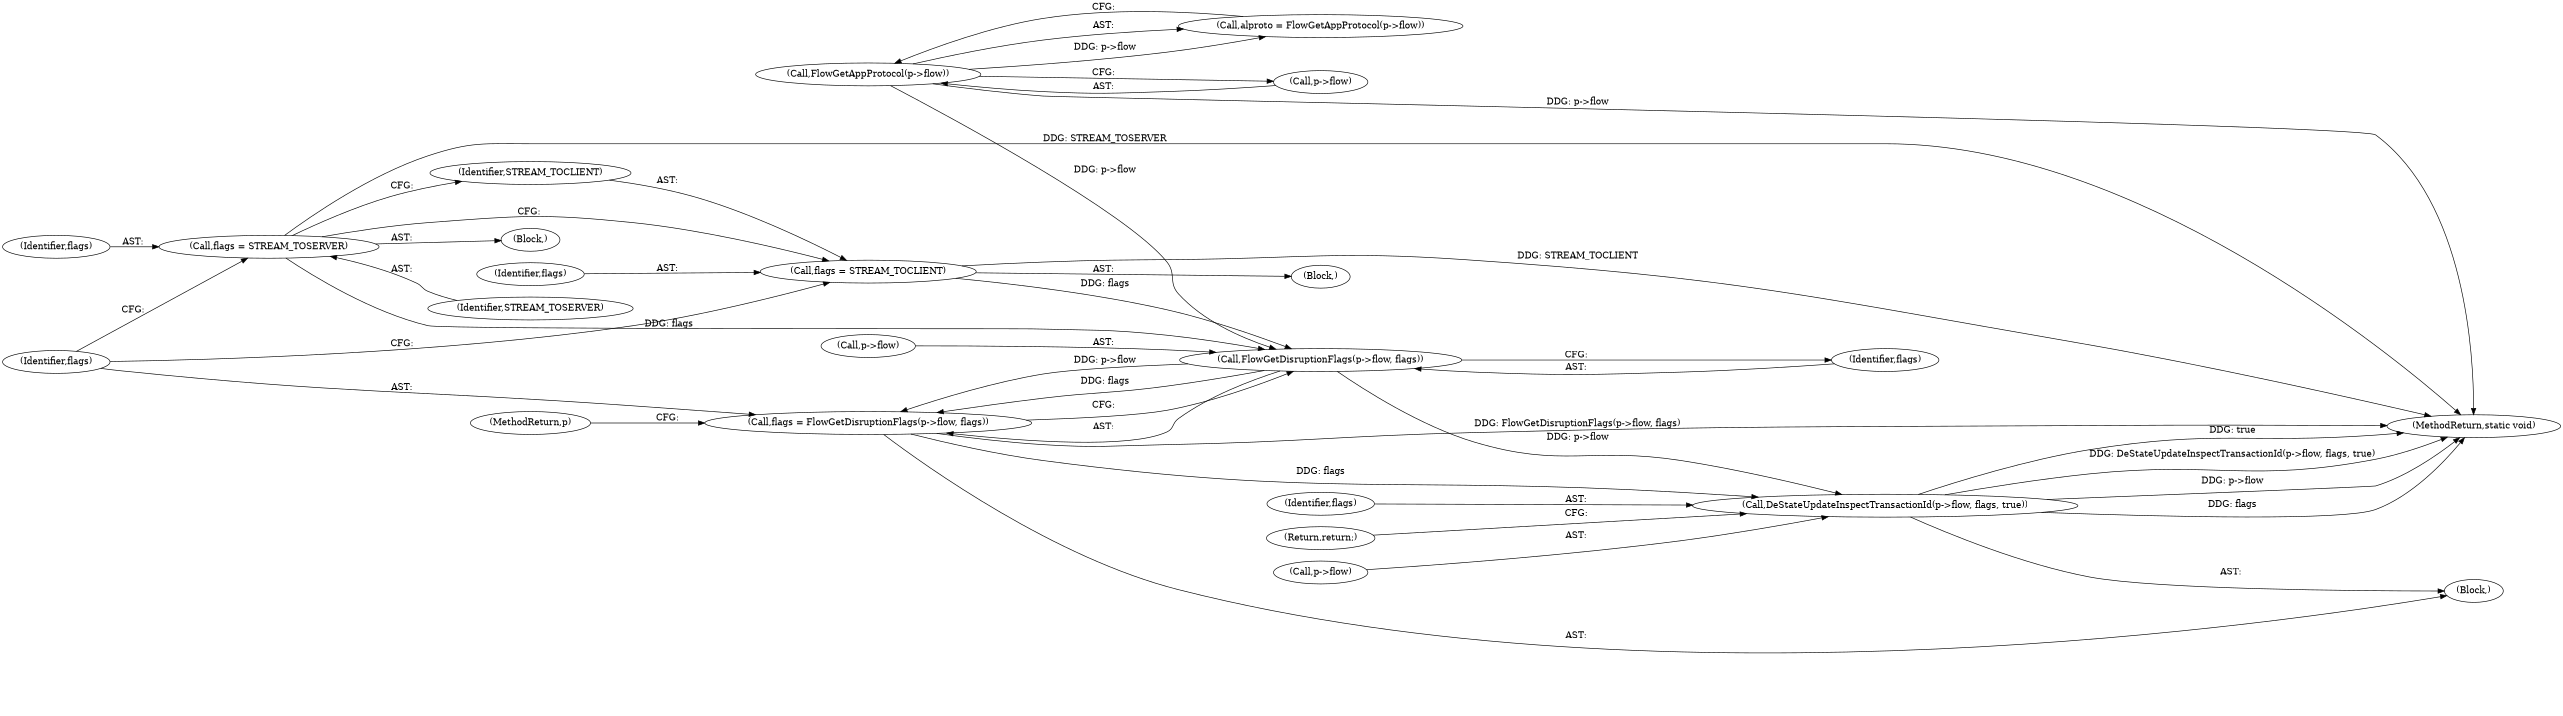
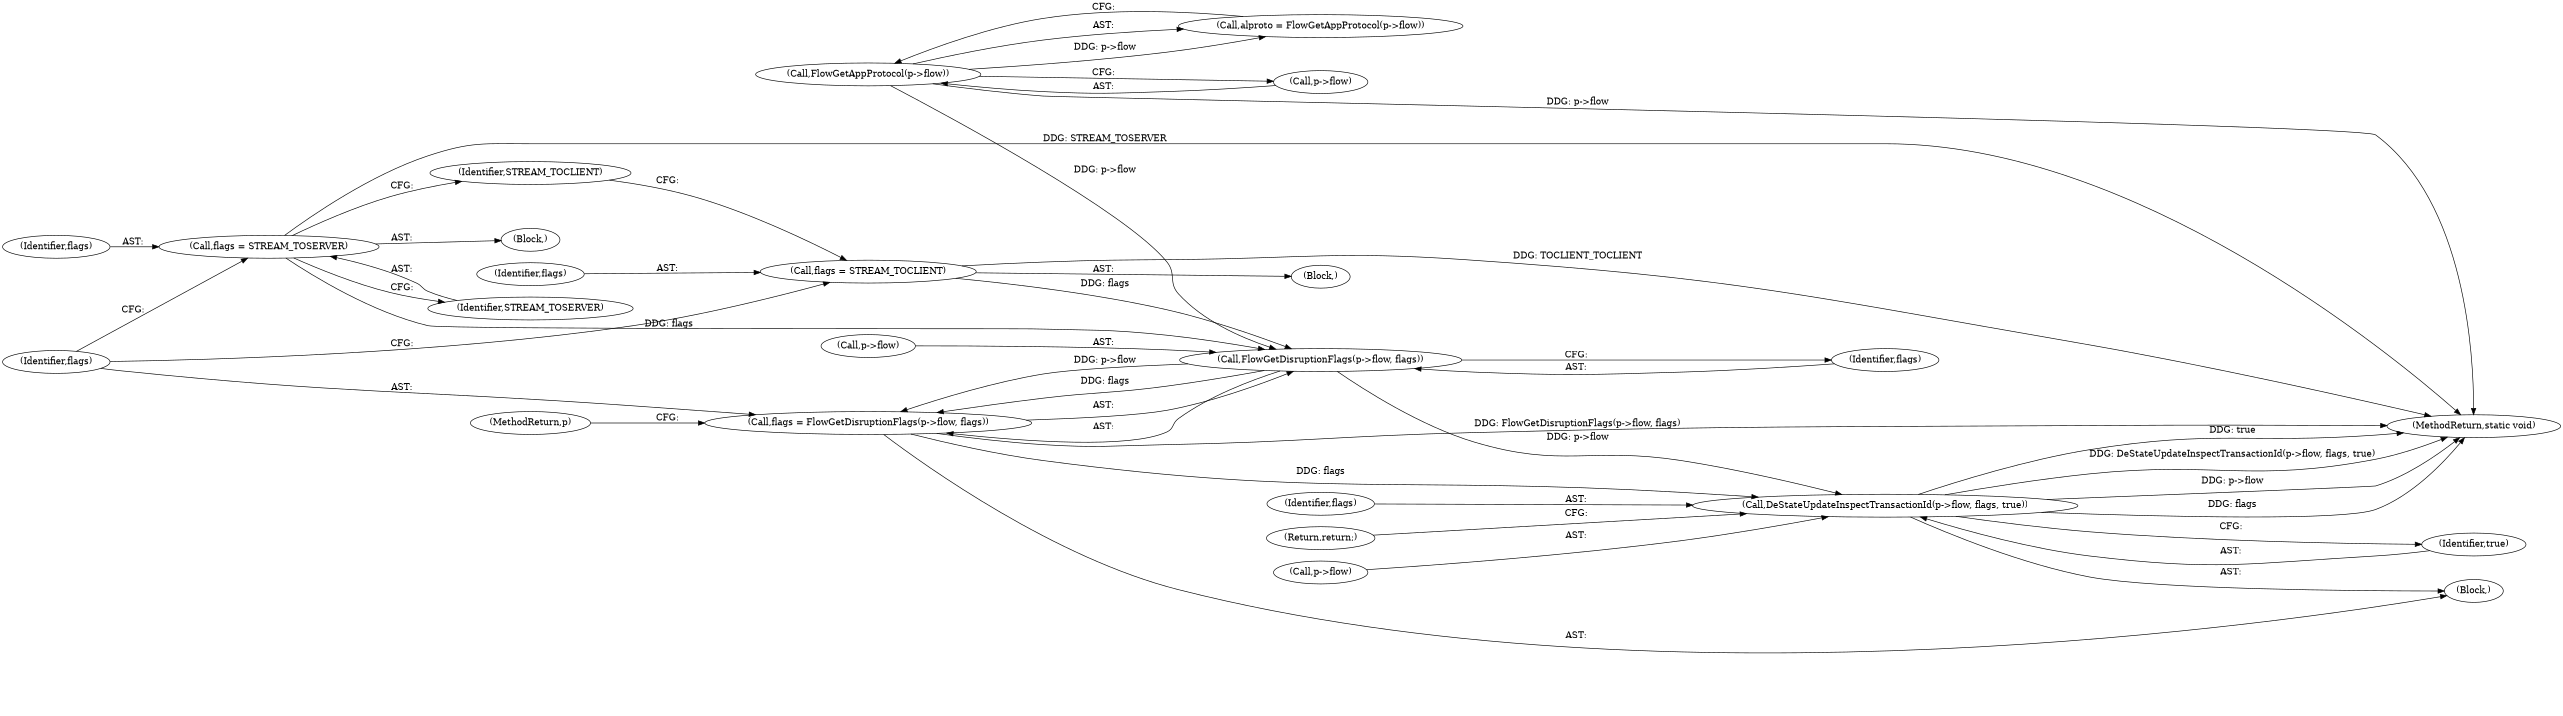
(669, 181) -> (669, 181)
(573, 218) -> (364, 285)
(1578, 256) -> (1578, 256)
(1105, 405) -> (1105, 405)
none -> (2474, 544)
